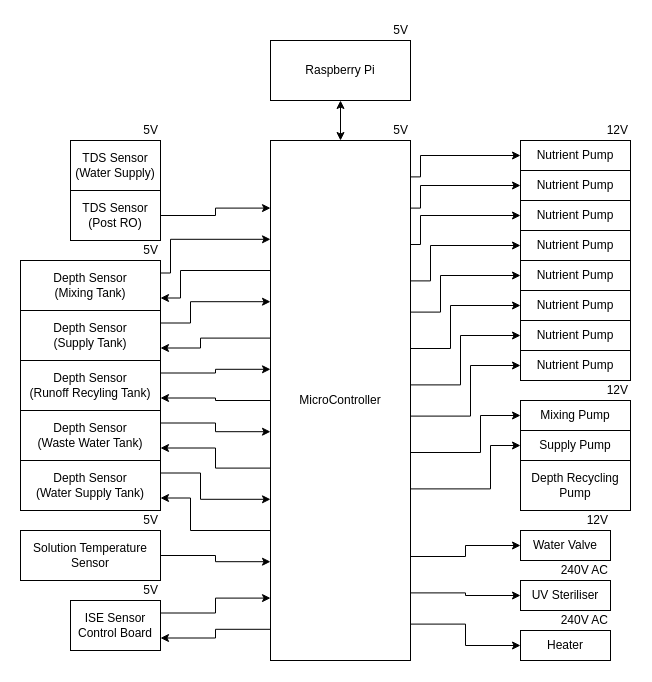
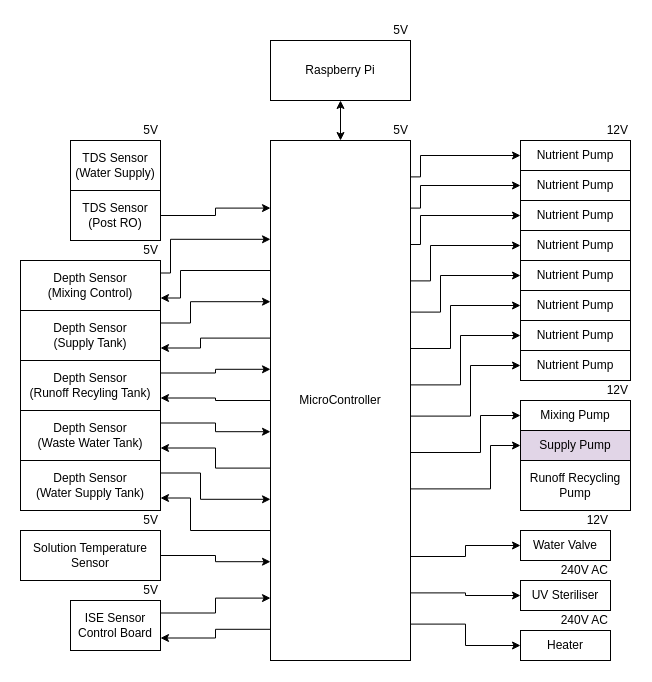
(91, 286) -> (91, 286)
(576, 446) -> (576, 446)
(576, 486) -> (576, 486)
